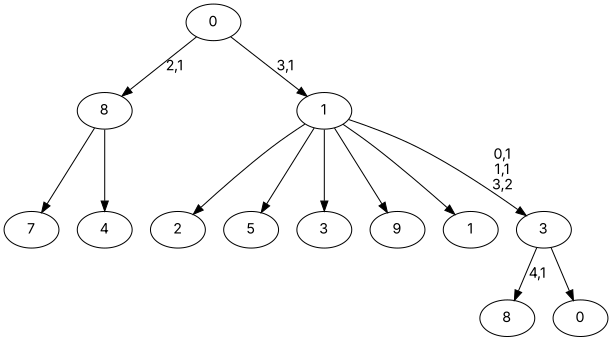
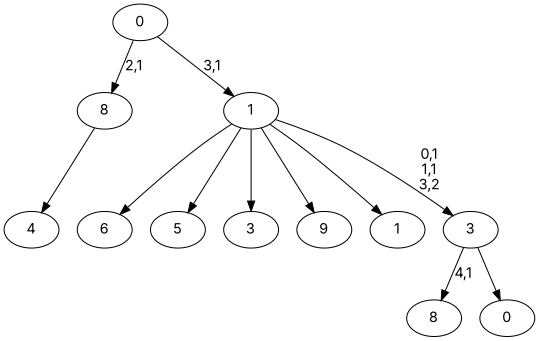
(32, 230) -> none
(178, 230) -> (105, 230)
